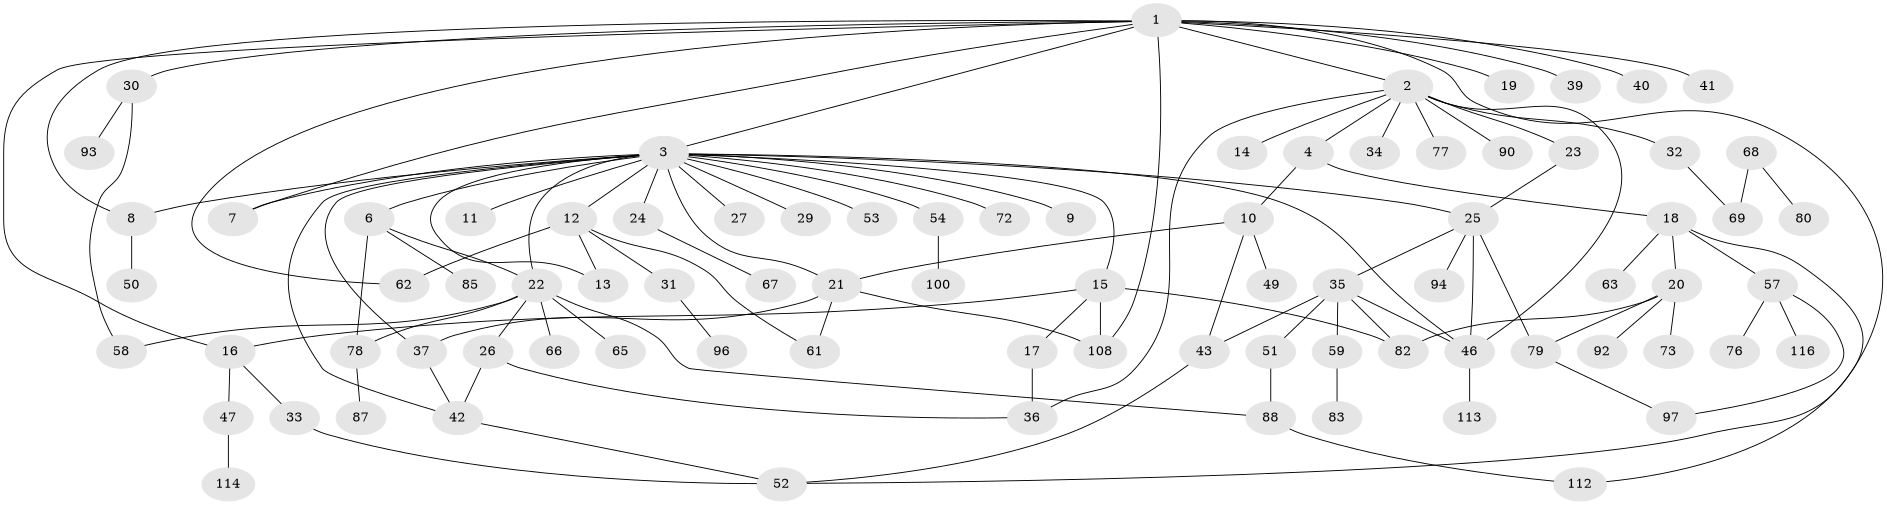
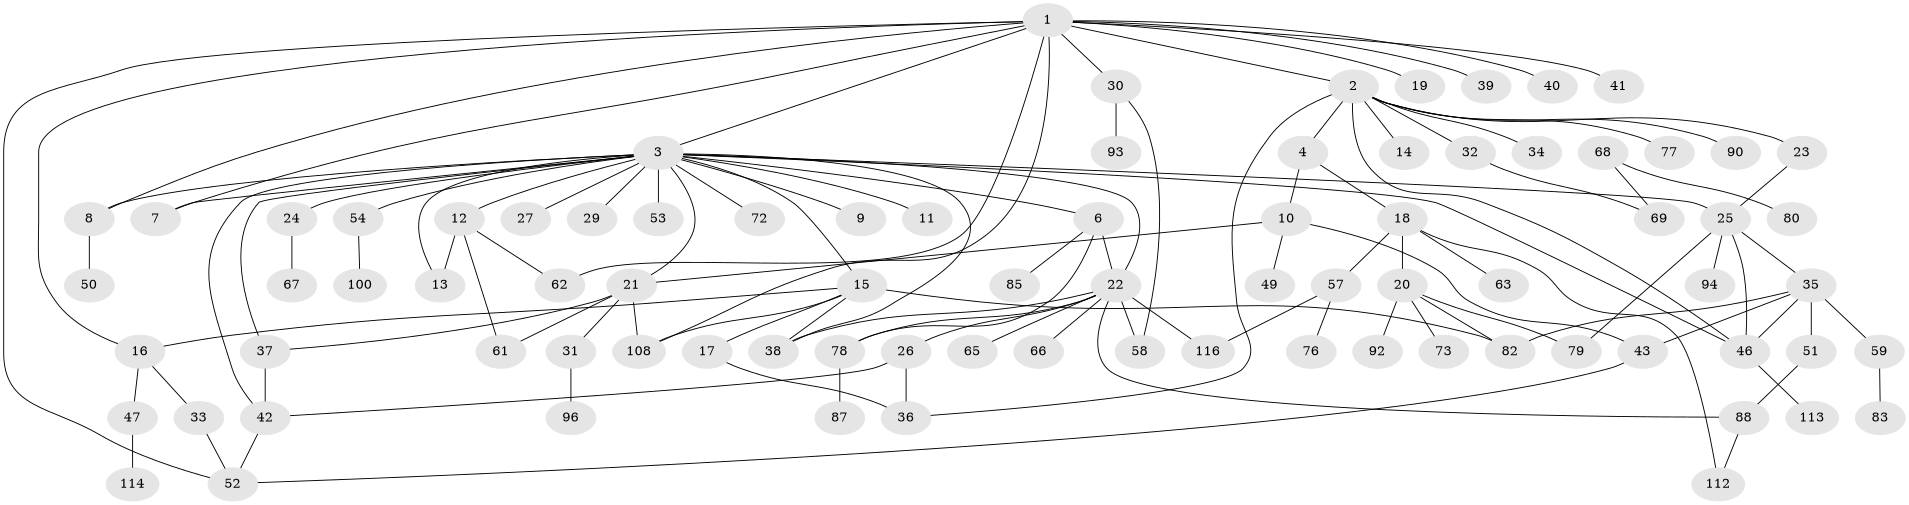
(621, 252) -> (601, 319)
none -> (1162, 318)
none -> (774, 352)
(1671, 418) -> none
